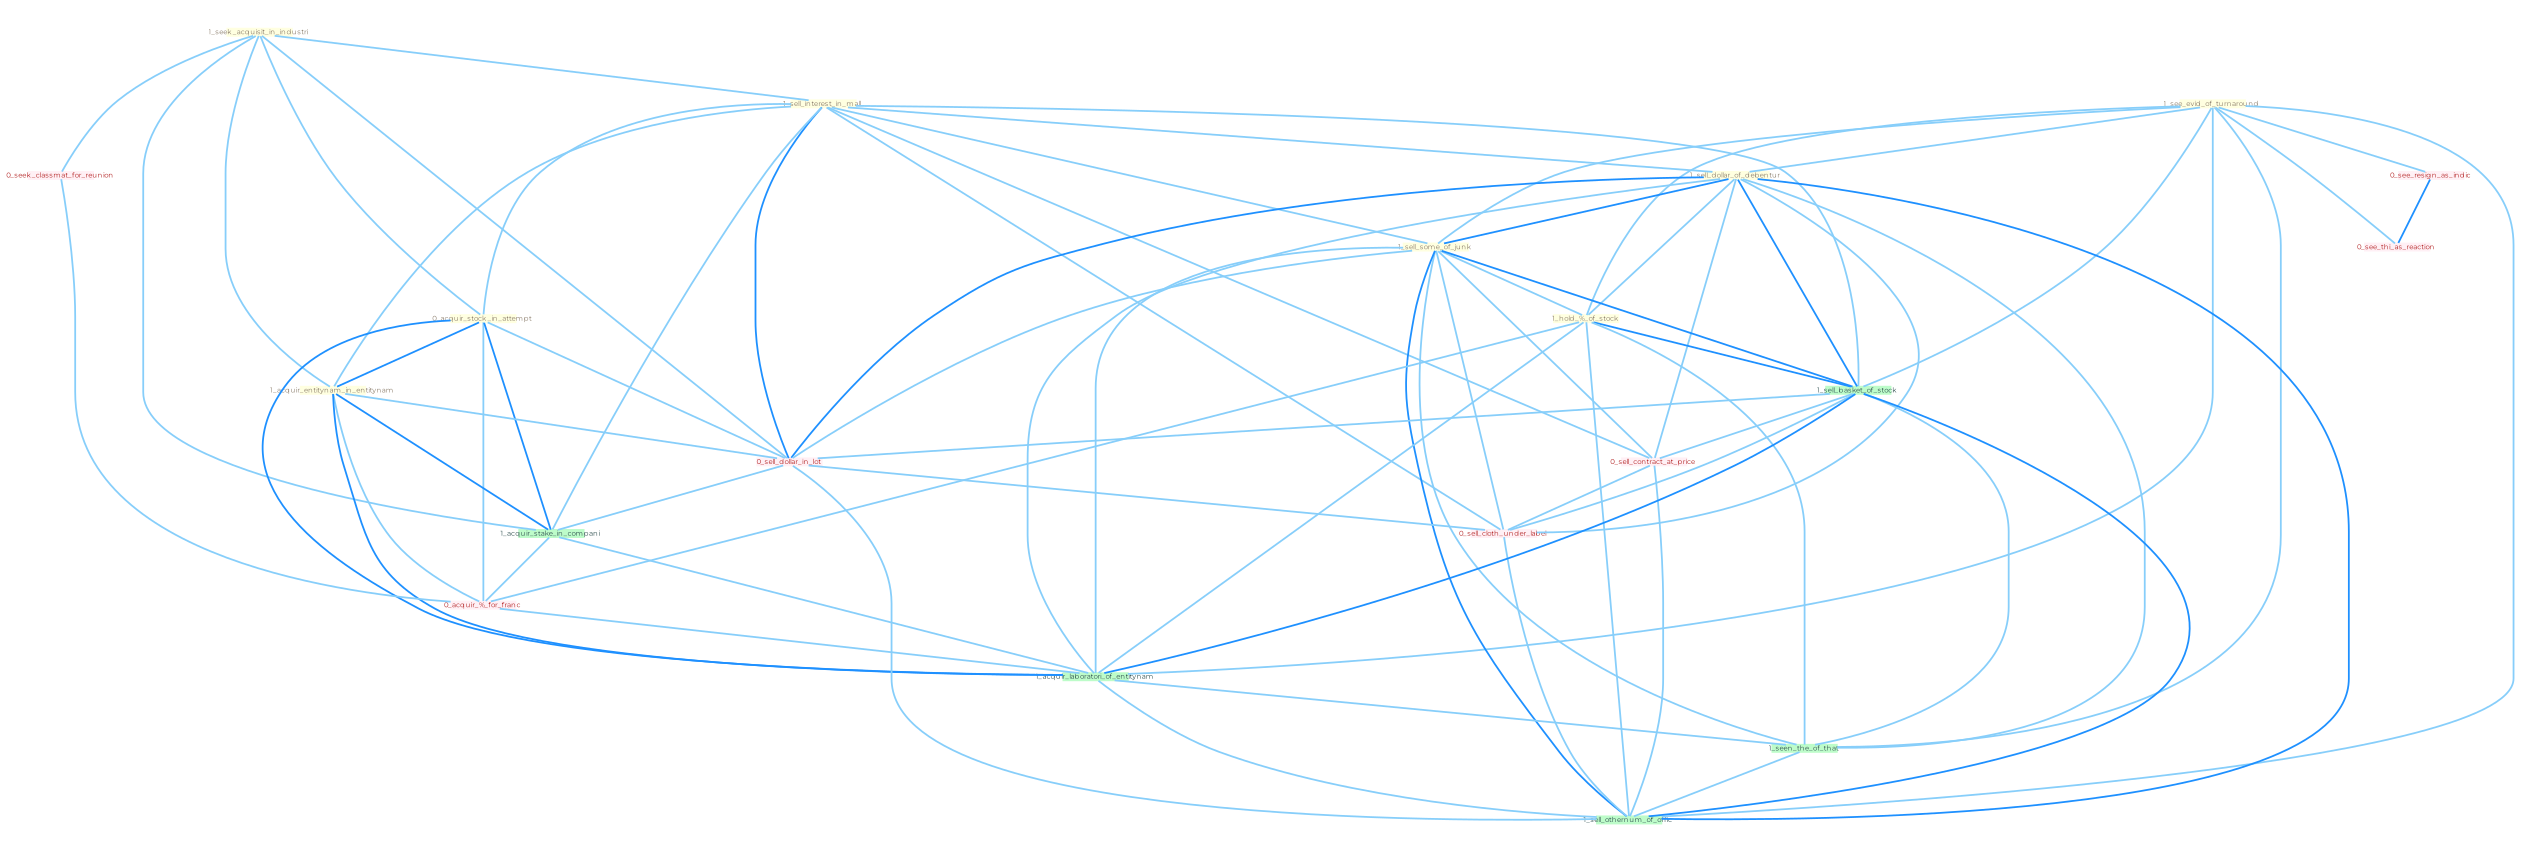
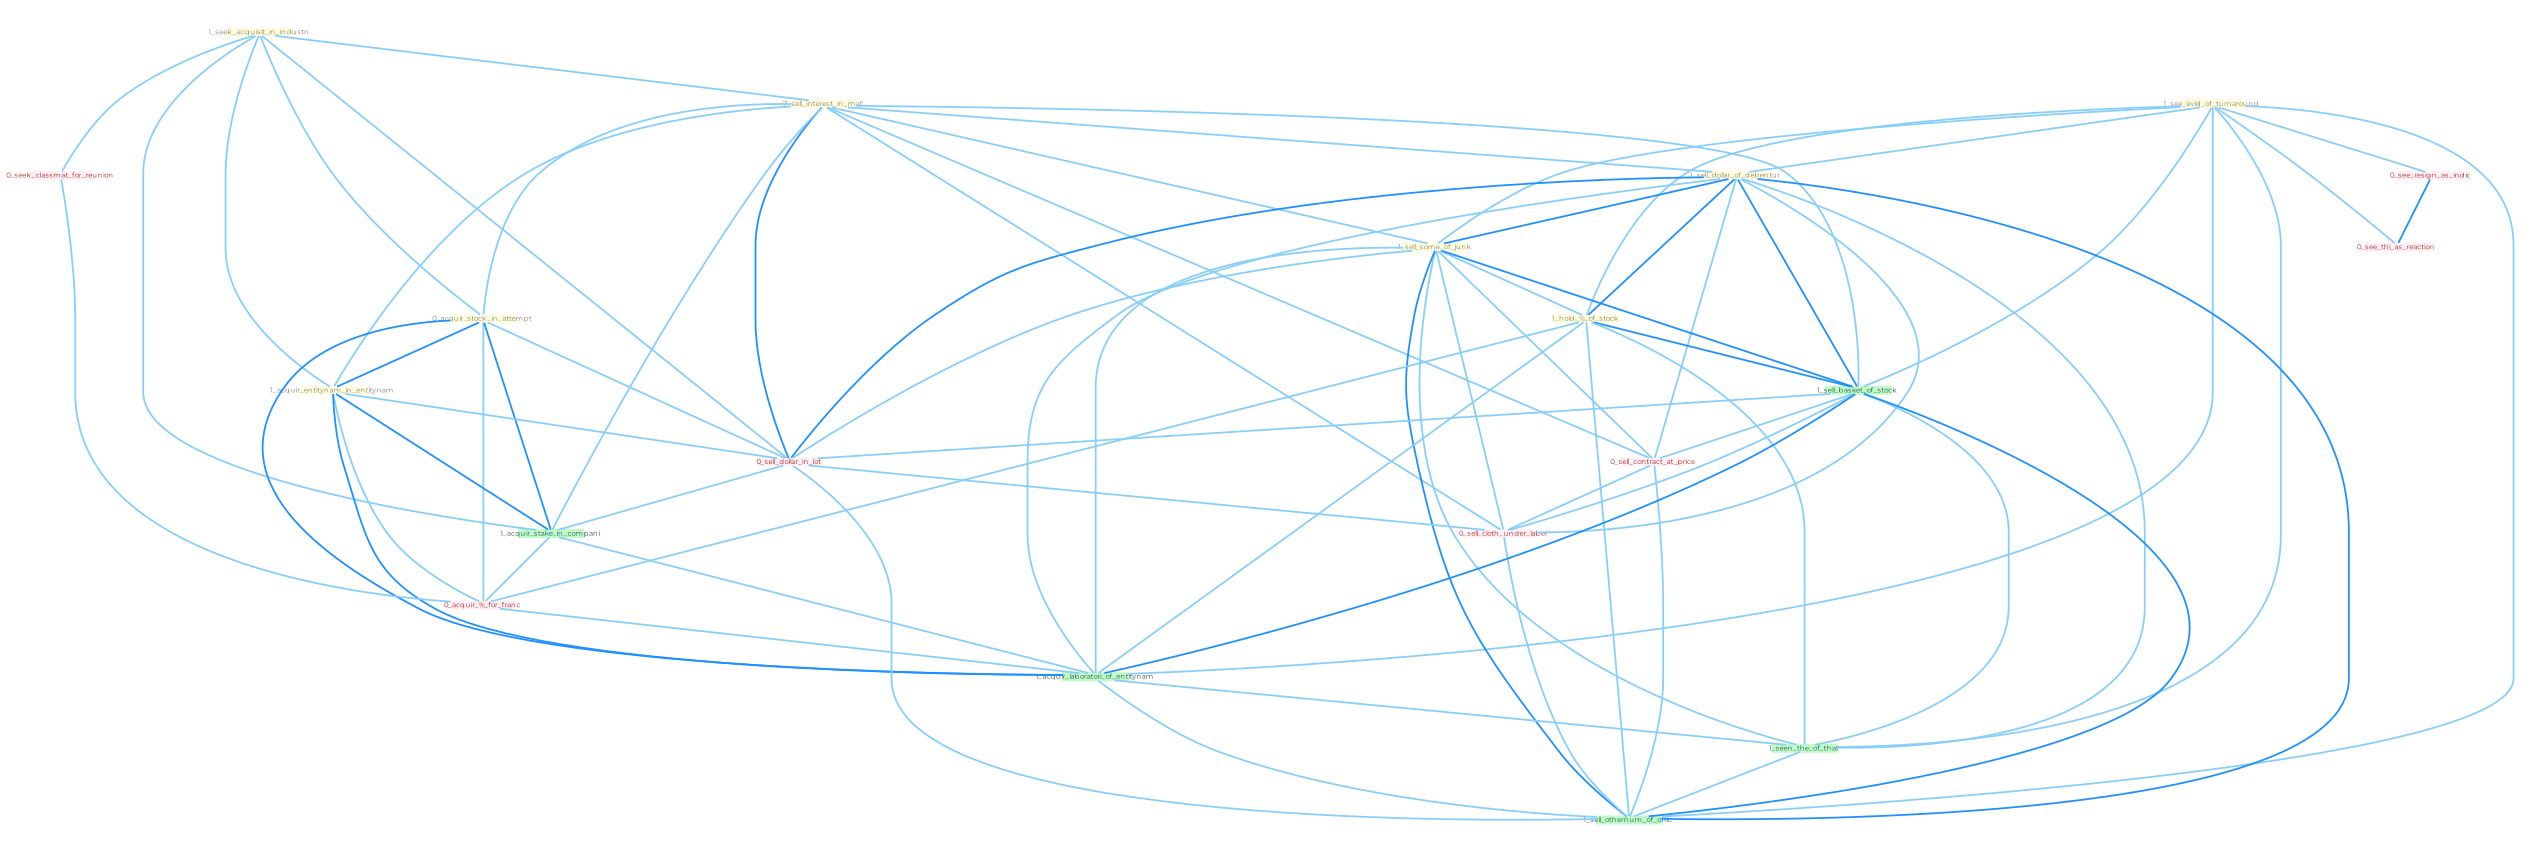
(824, 104) -> (824, 104)
(1661, 247) -> (1661, 247)
